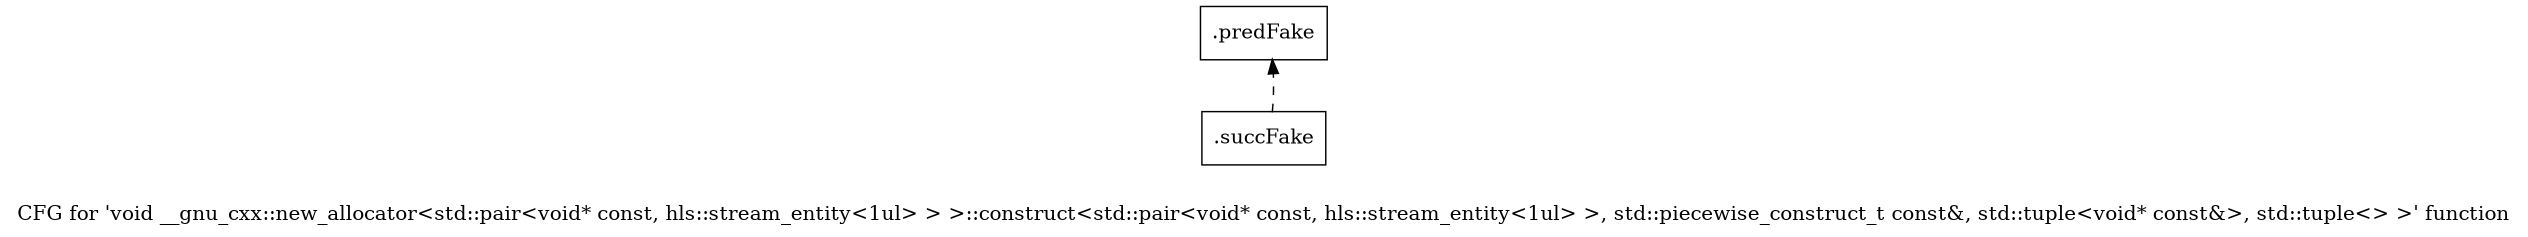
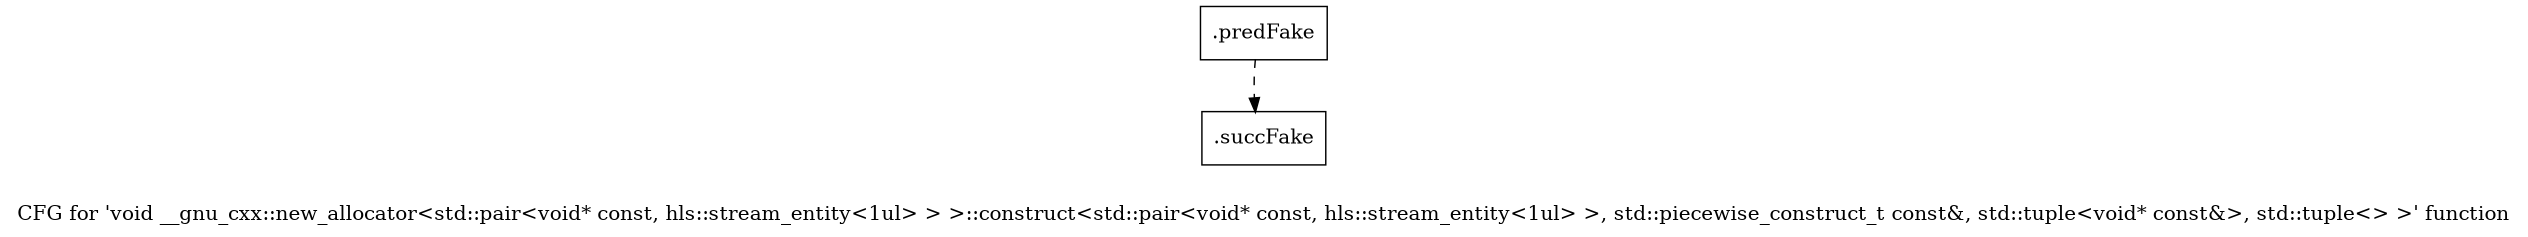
(1273, 93) -> (1254, 79)
